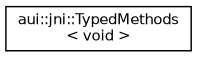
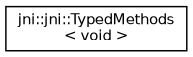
(99, 29) -> (96, 29)
